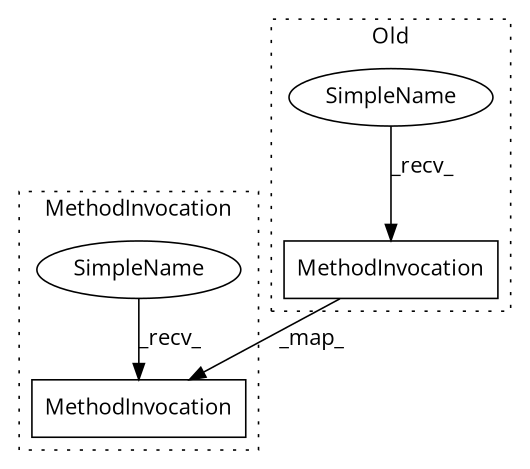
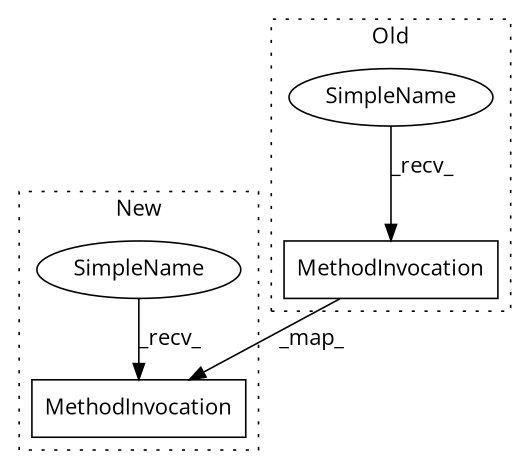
(139, 210) -> (139, 210)
